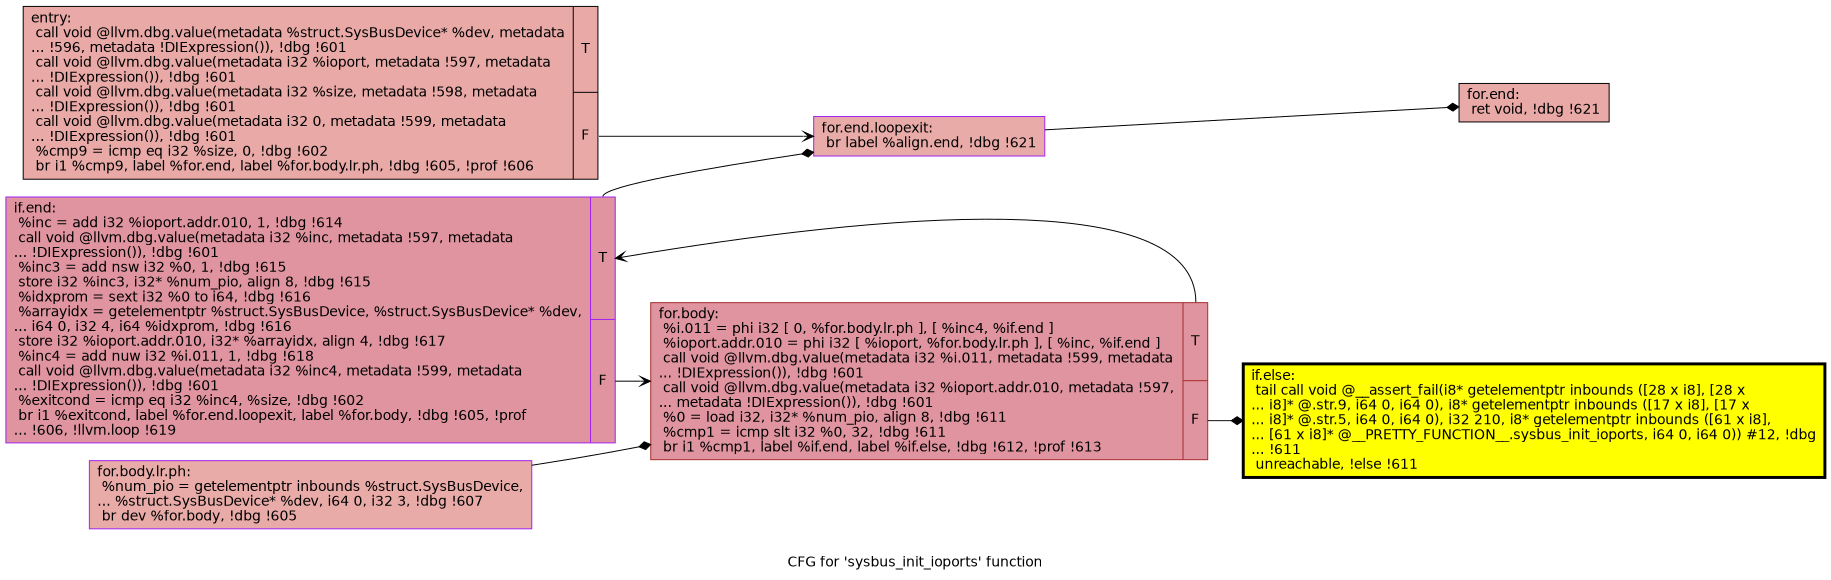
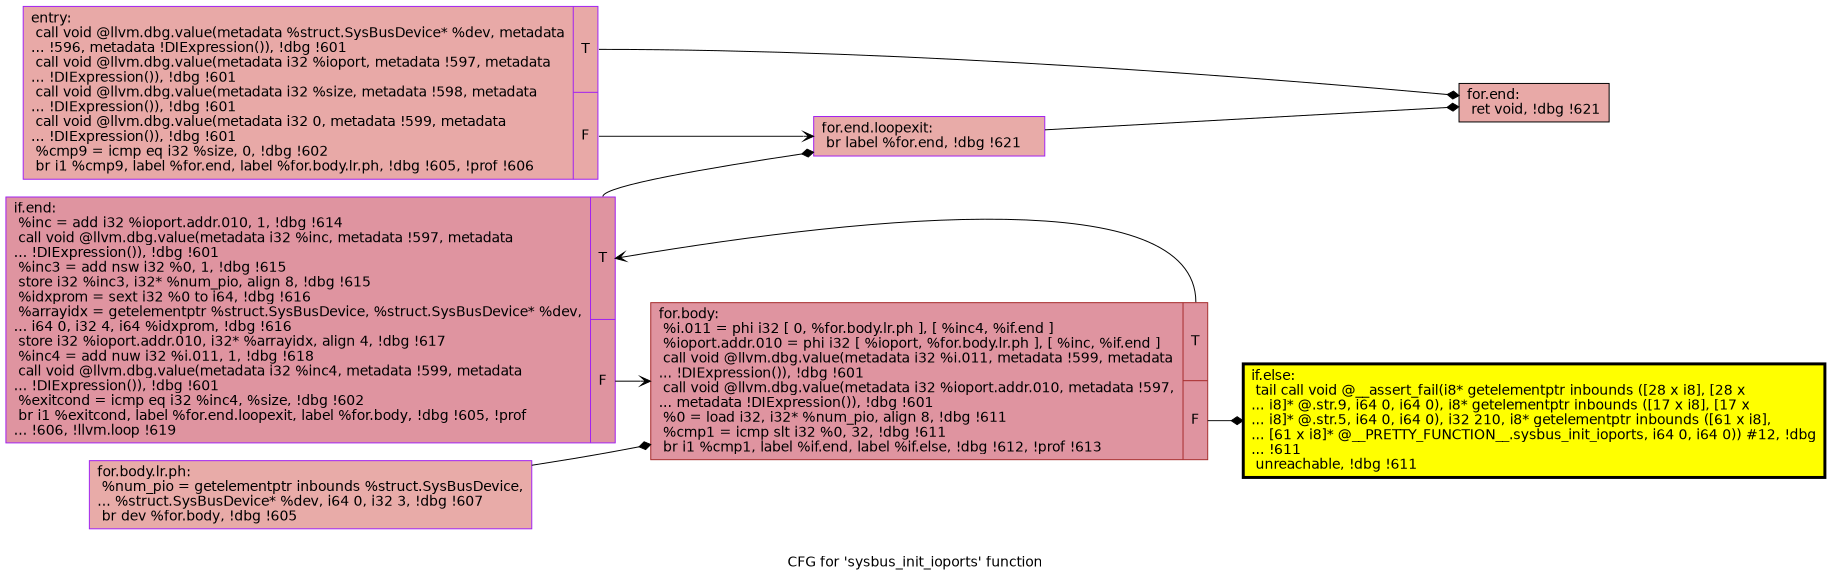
none -> (1023, 63)
(311, 93) -> (311, 93)
(929, 143) -> (921, 143)
(1335, 465) -> (1335, 465)
